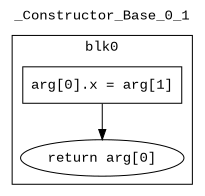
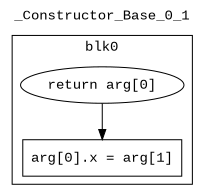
(102, 117) -> (102, 117)
